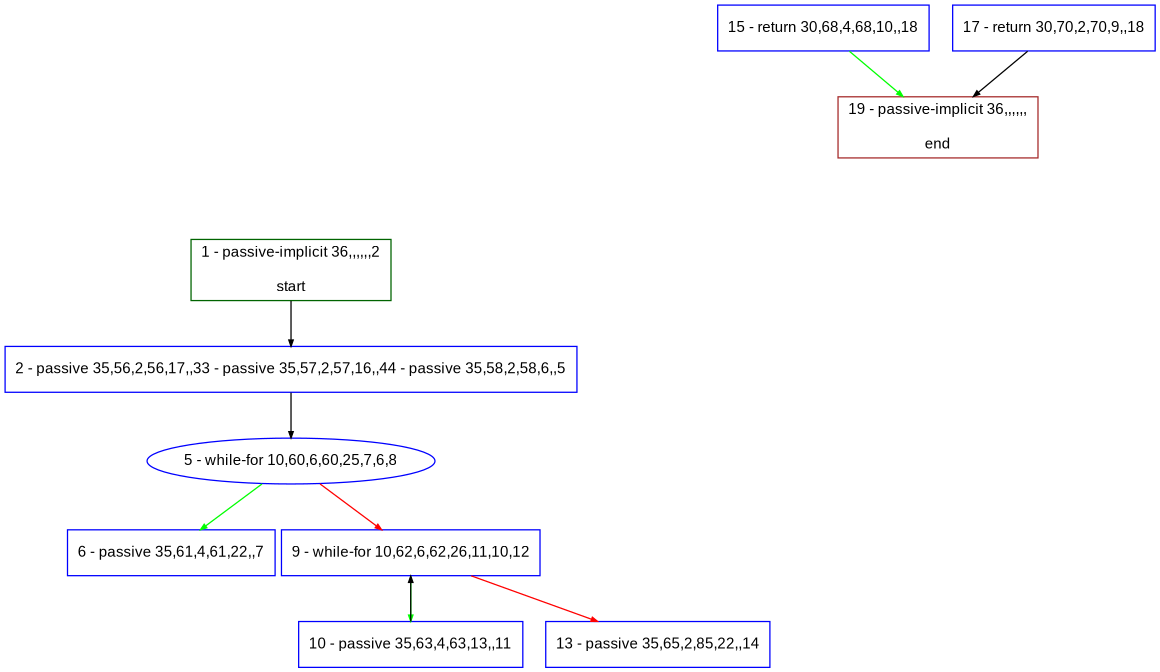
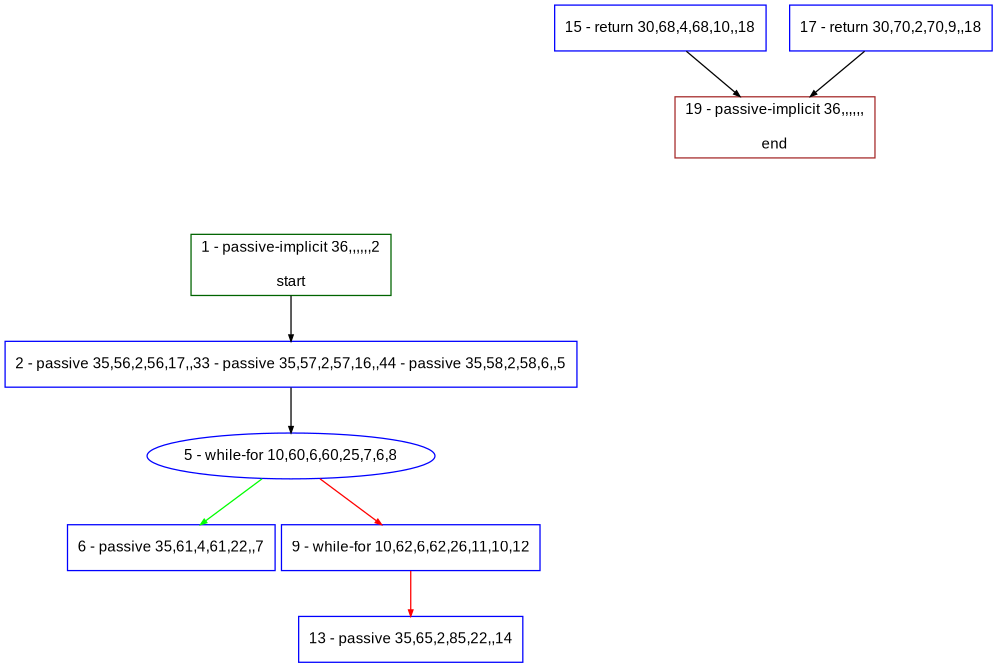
(874, 72) -> (711, 72)
(411, 644) -> none
(282, 667) -> (530, 662)
